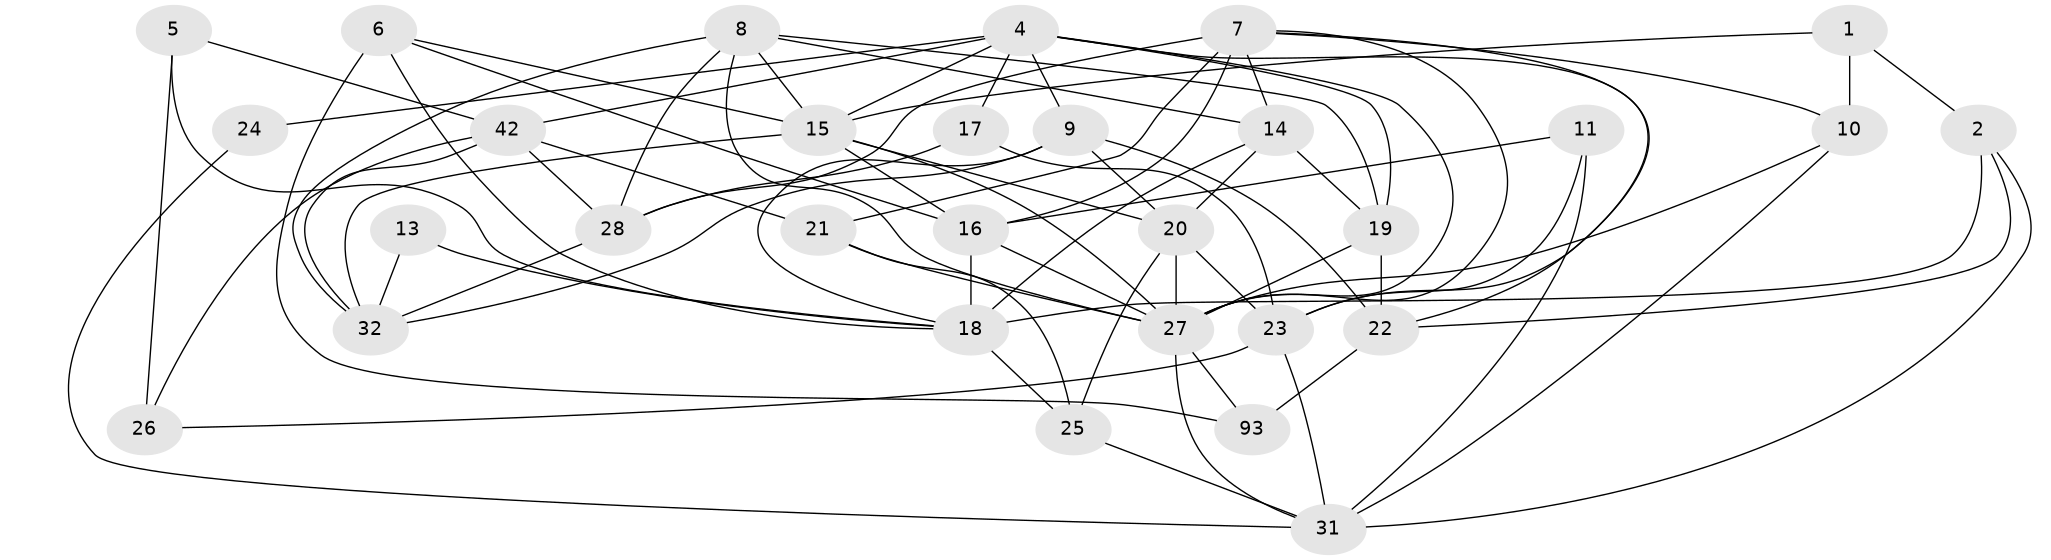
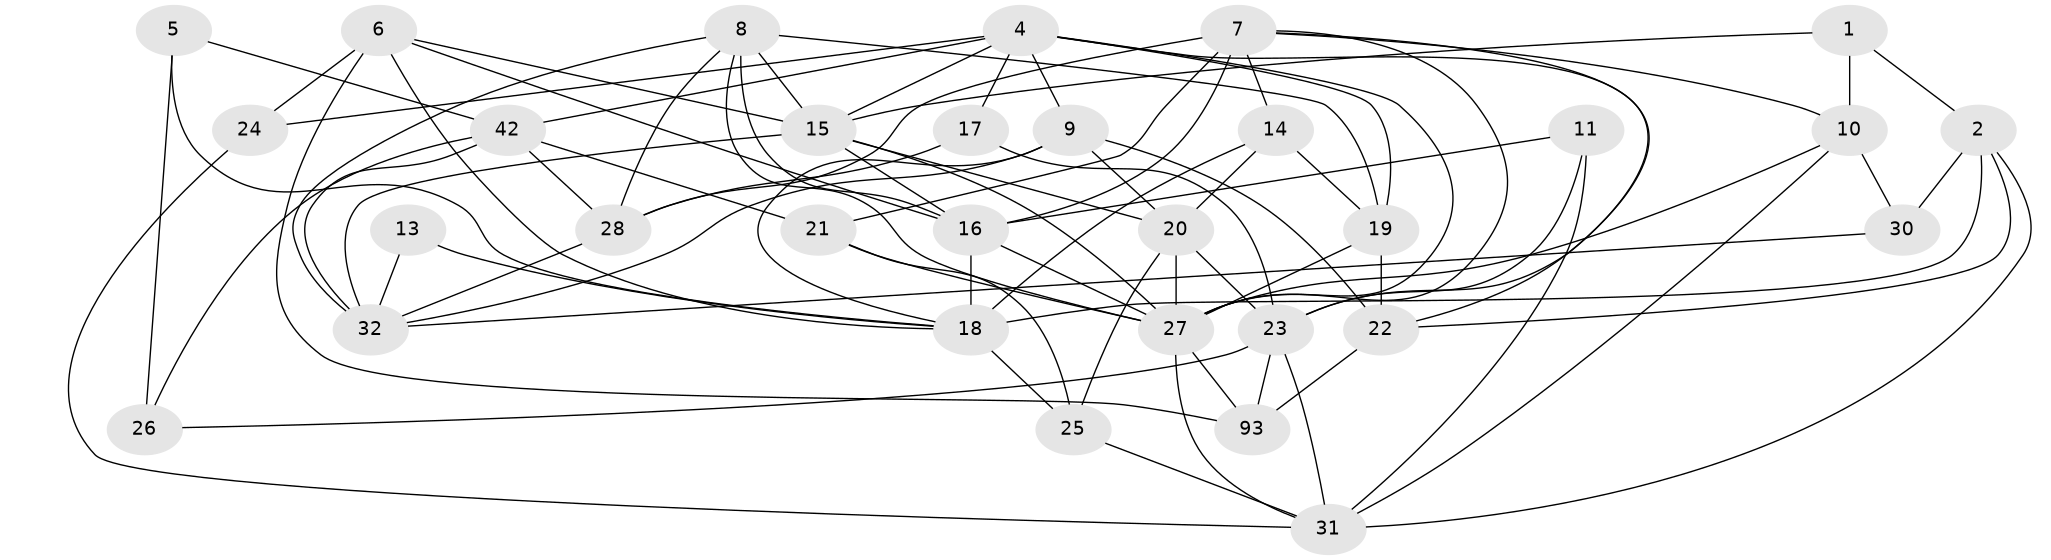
none -> (313, 82)
(1021, 83) -> (767, 153)
none -> (1902, 230)
none -> (1264, 380)
